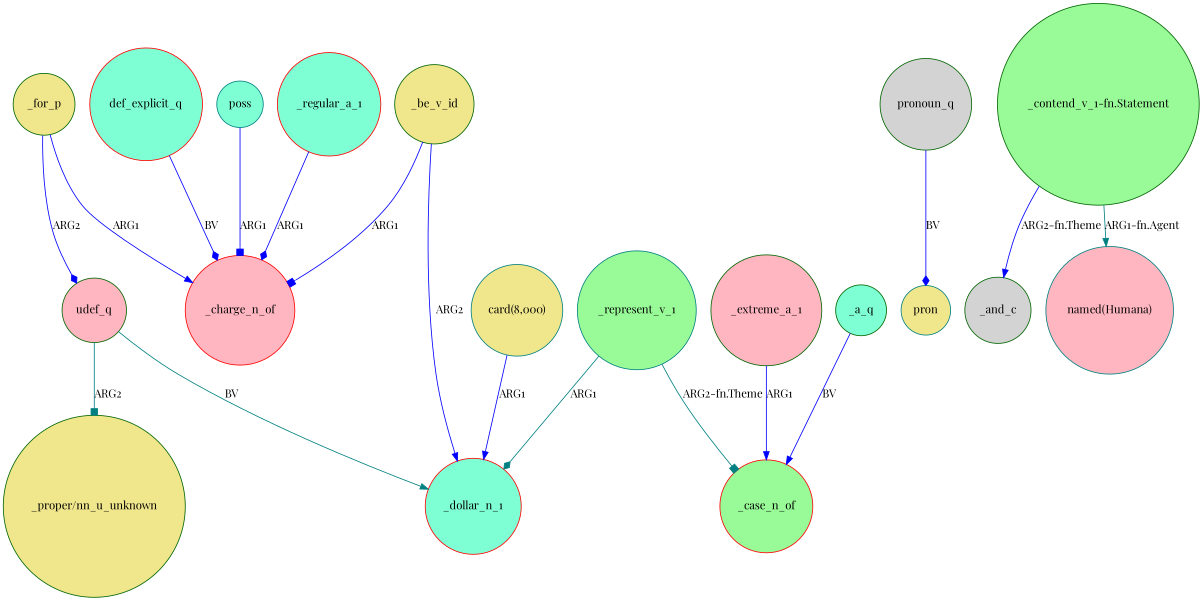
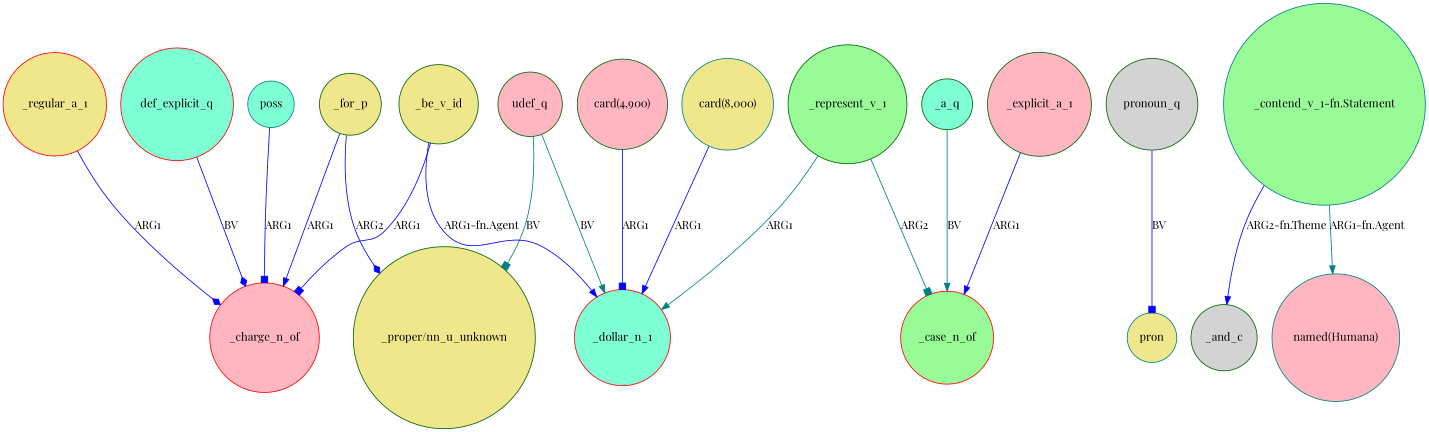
(329, 104) -> (55, 104)
none -> (622, 104)
(1098, 104) -> (1324, 104)
(47, 207) -> (348, 203)
(926, 213) -> (1152, 227)
(450, 310) -> (482, 226)
(637, 310) -> (848, 104)
(766, 310) -> (1039, 104)
(108, 395) -> (533, 226)
(723, 395) -> (915, 226)
(820, 395) -> (947, 206)
(555, 409) -> (750, 237)
